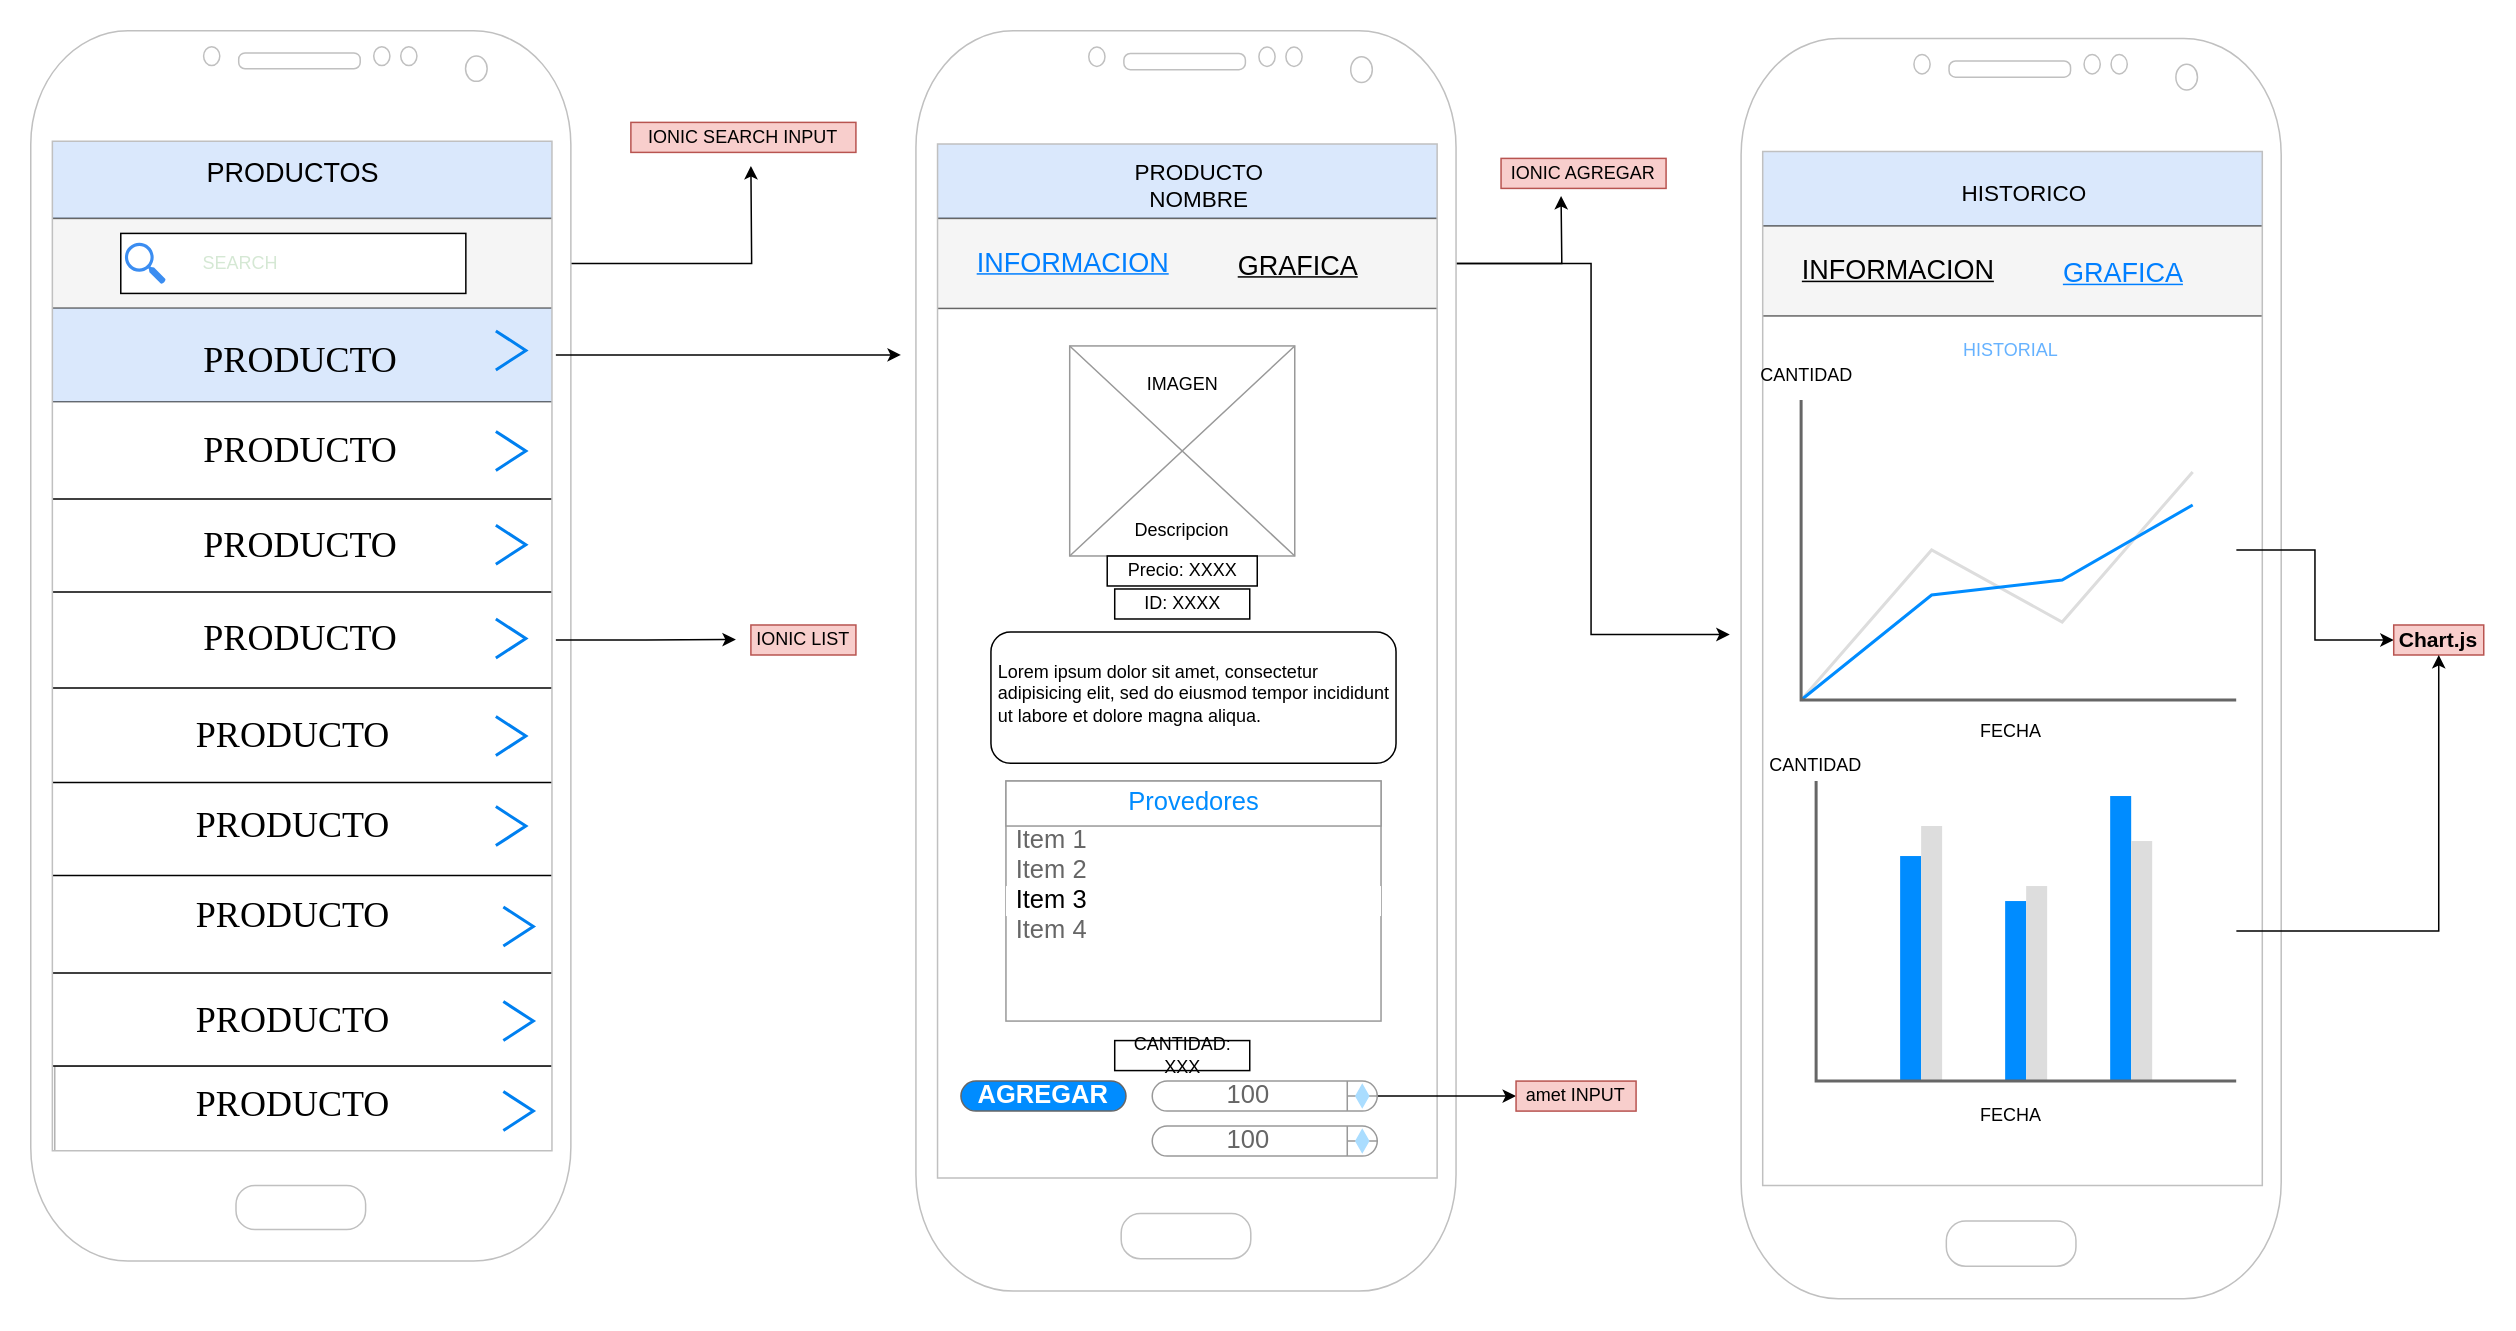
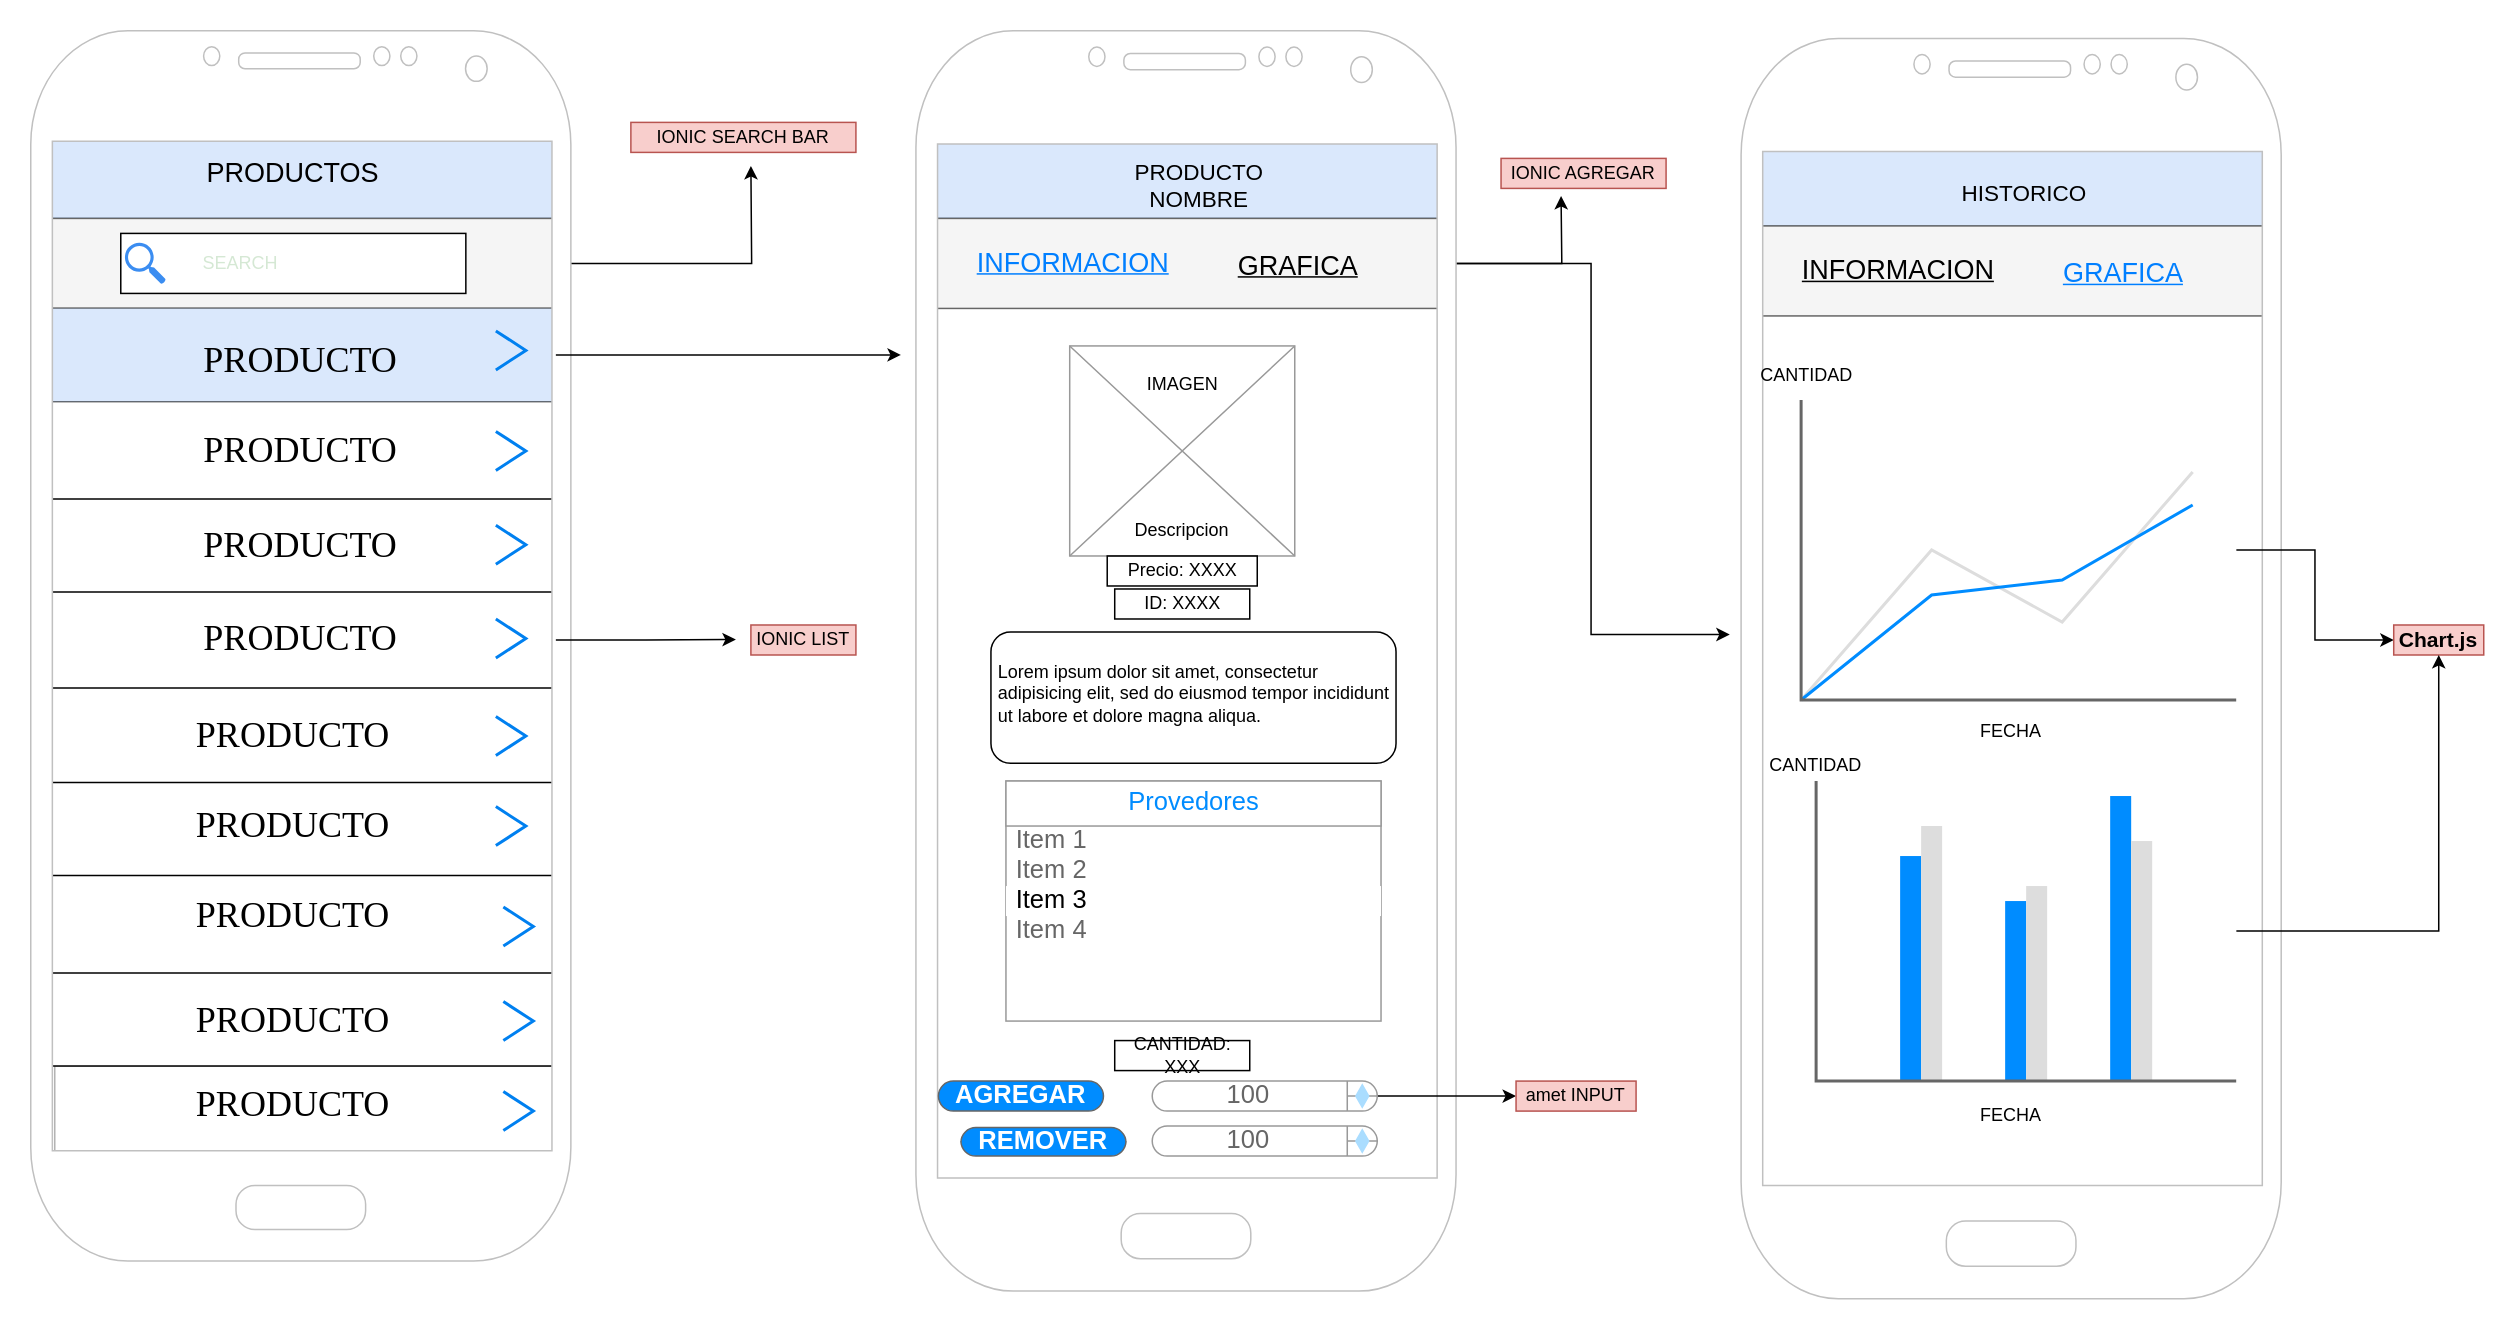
(743, 137) -> (743, 137)
(2011, 350) -> none
(1043, 1096) -> (1021, 1096)
none -> (1043, 1142)
